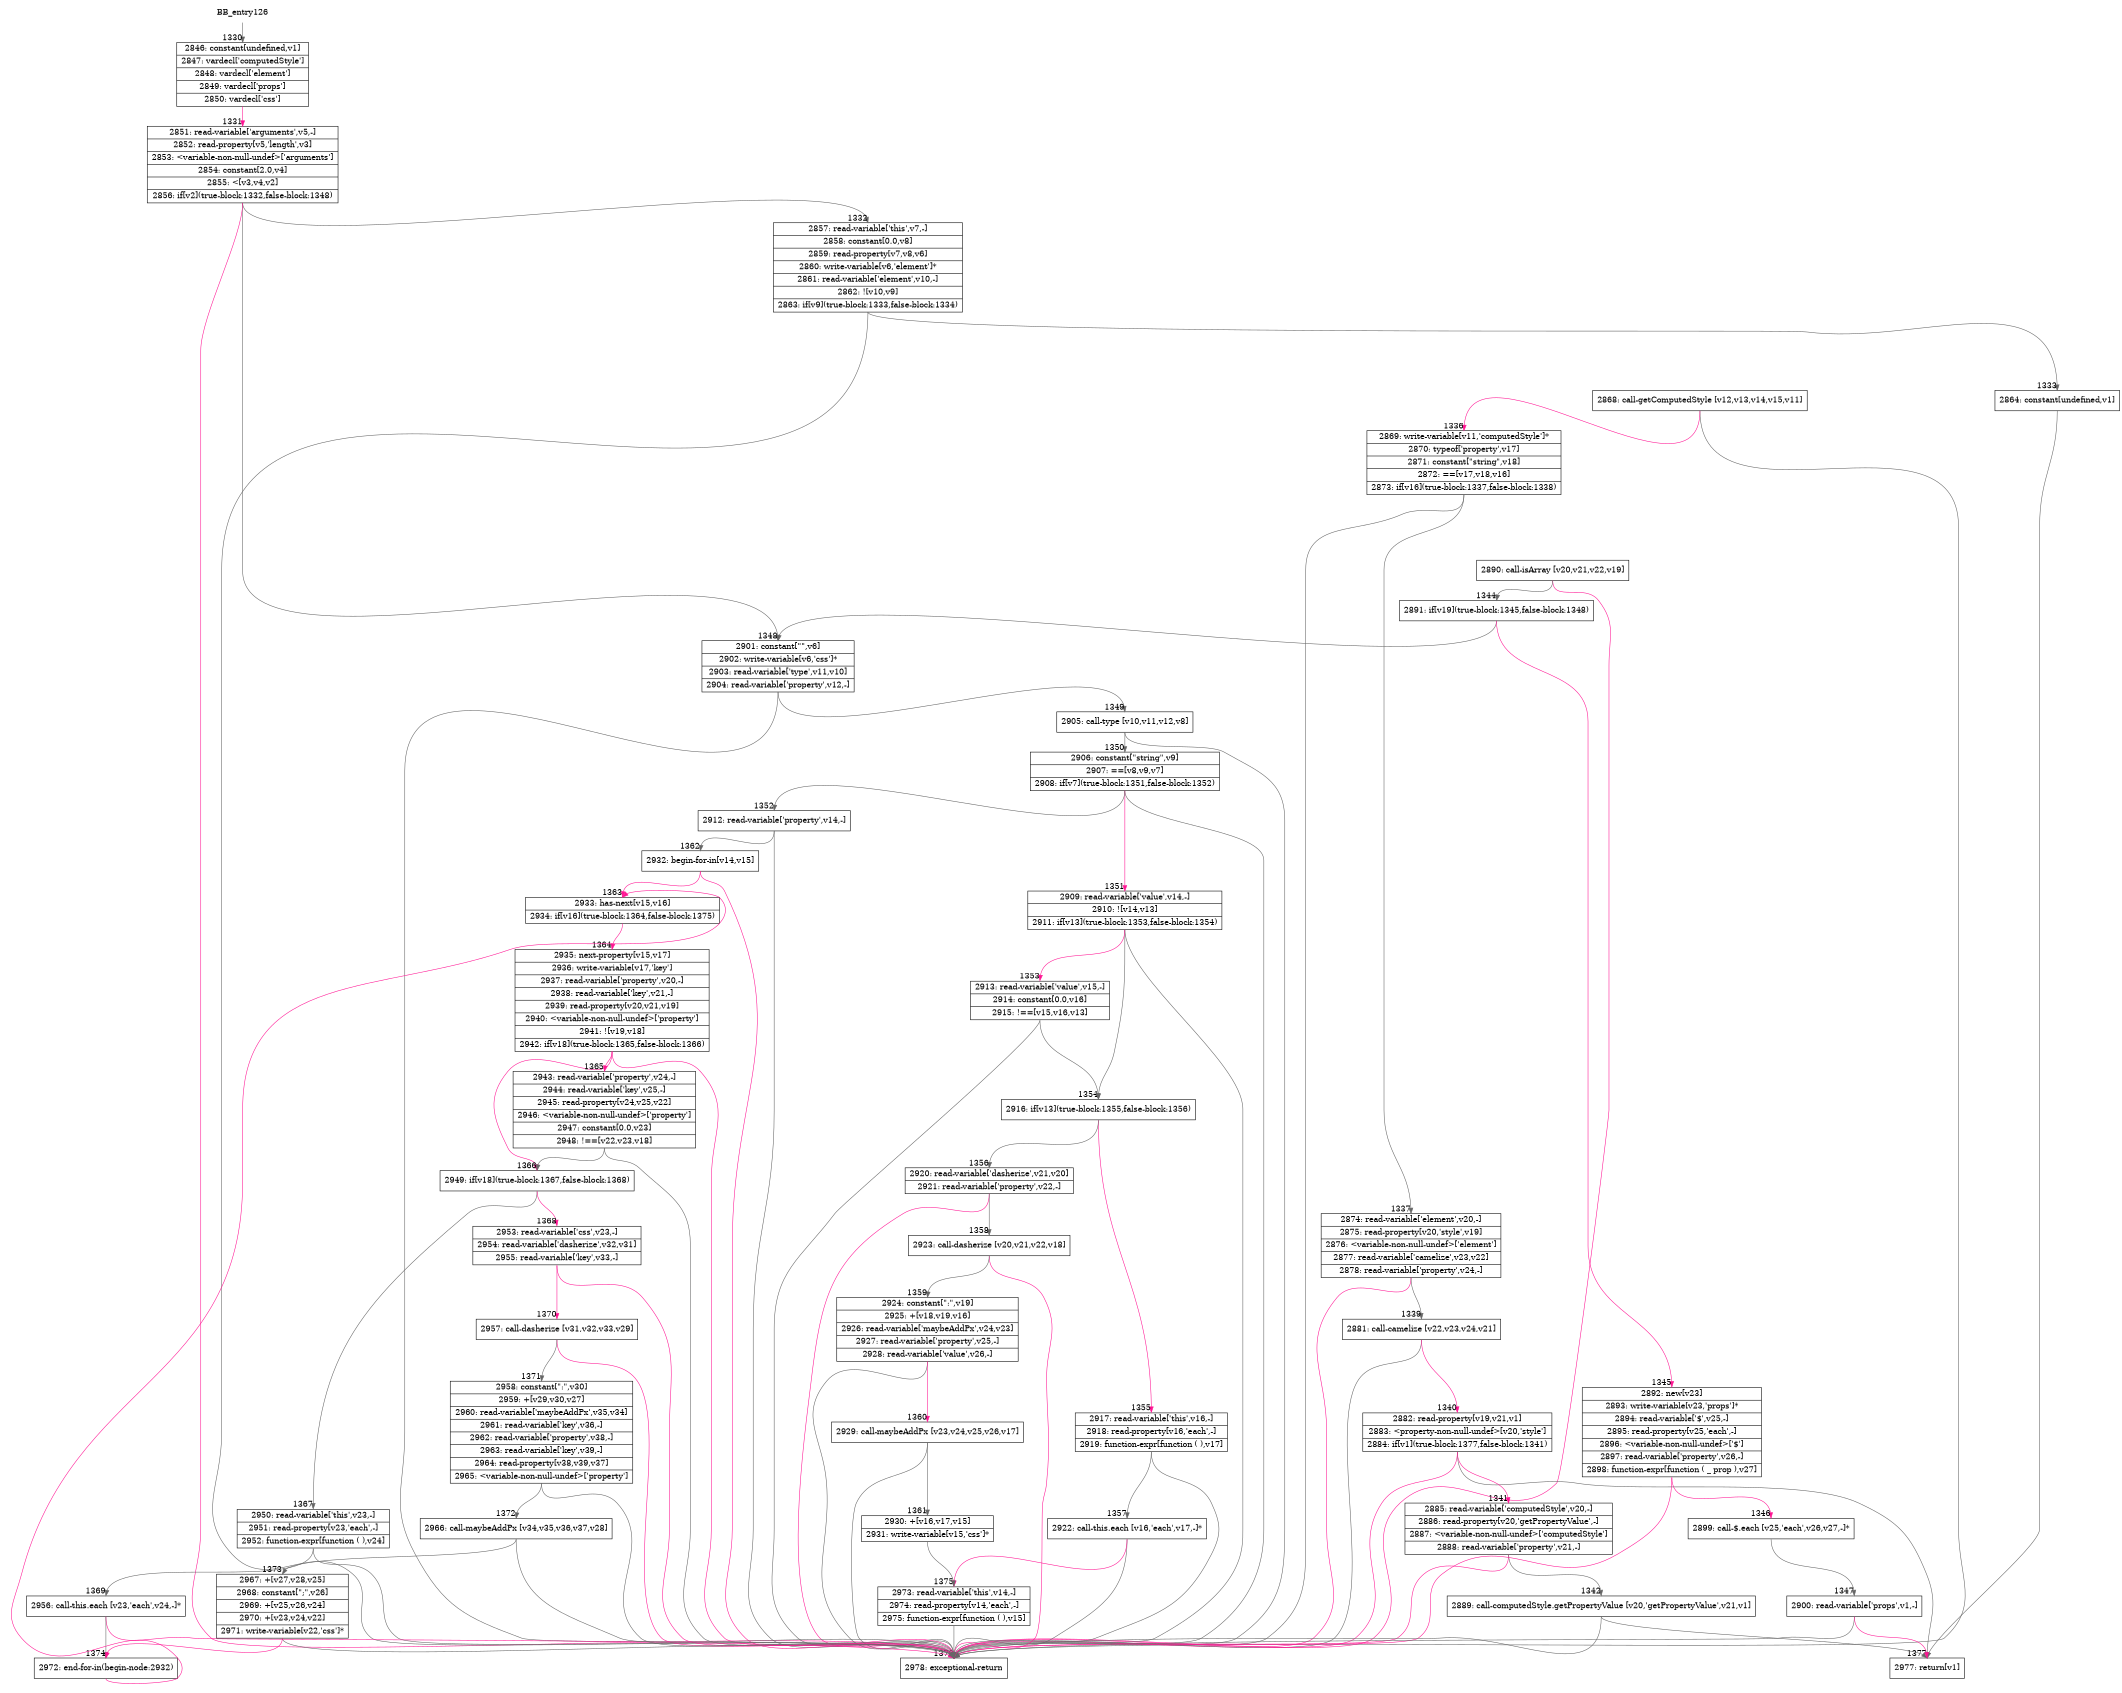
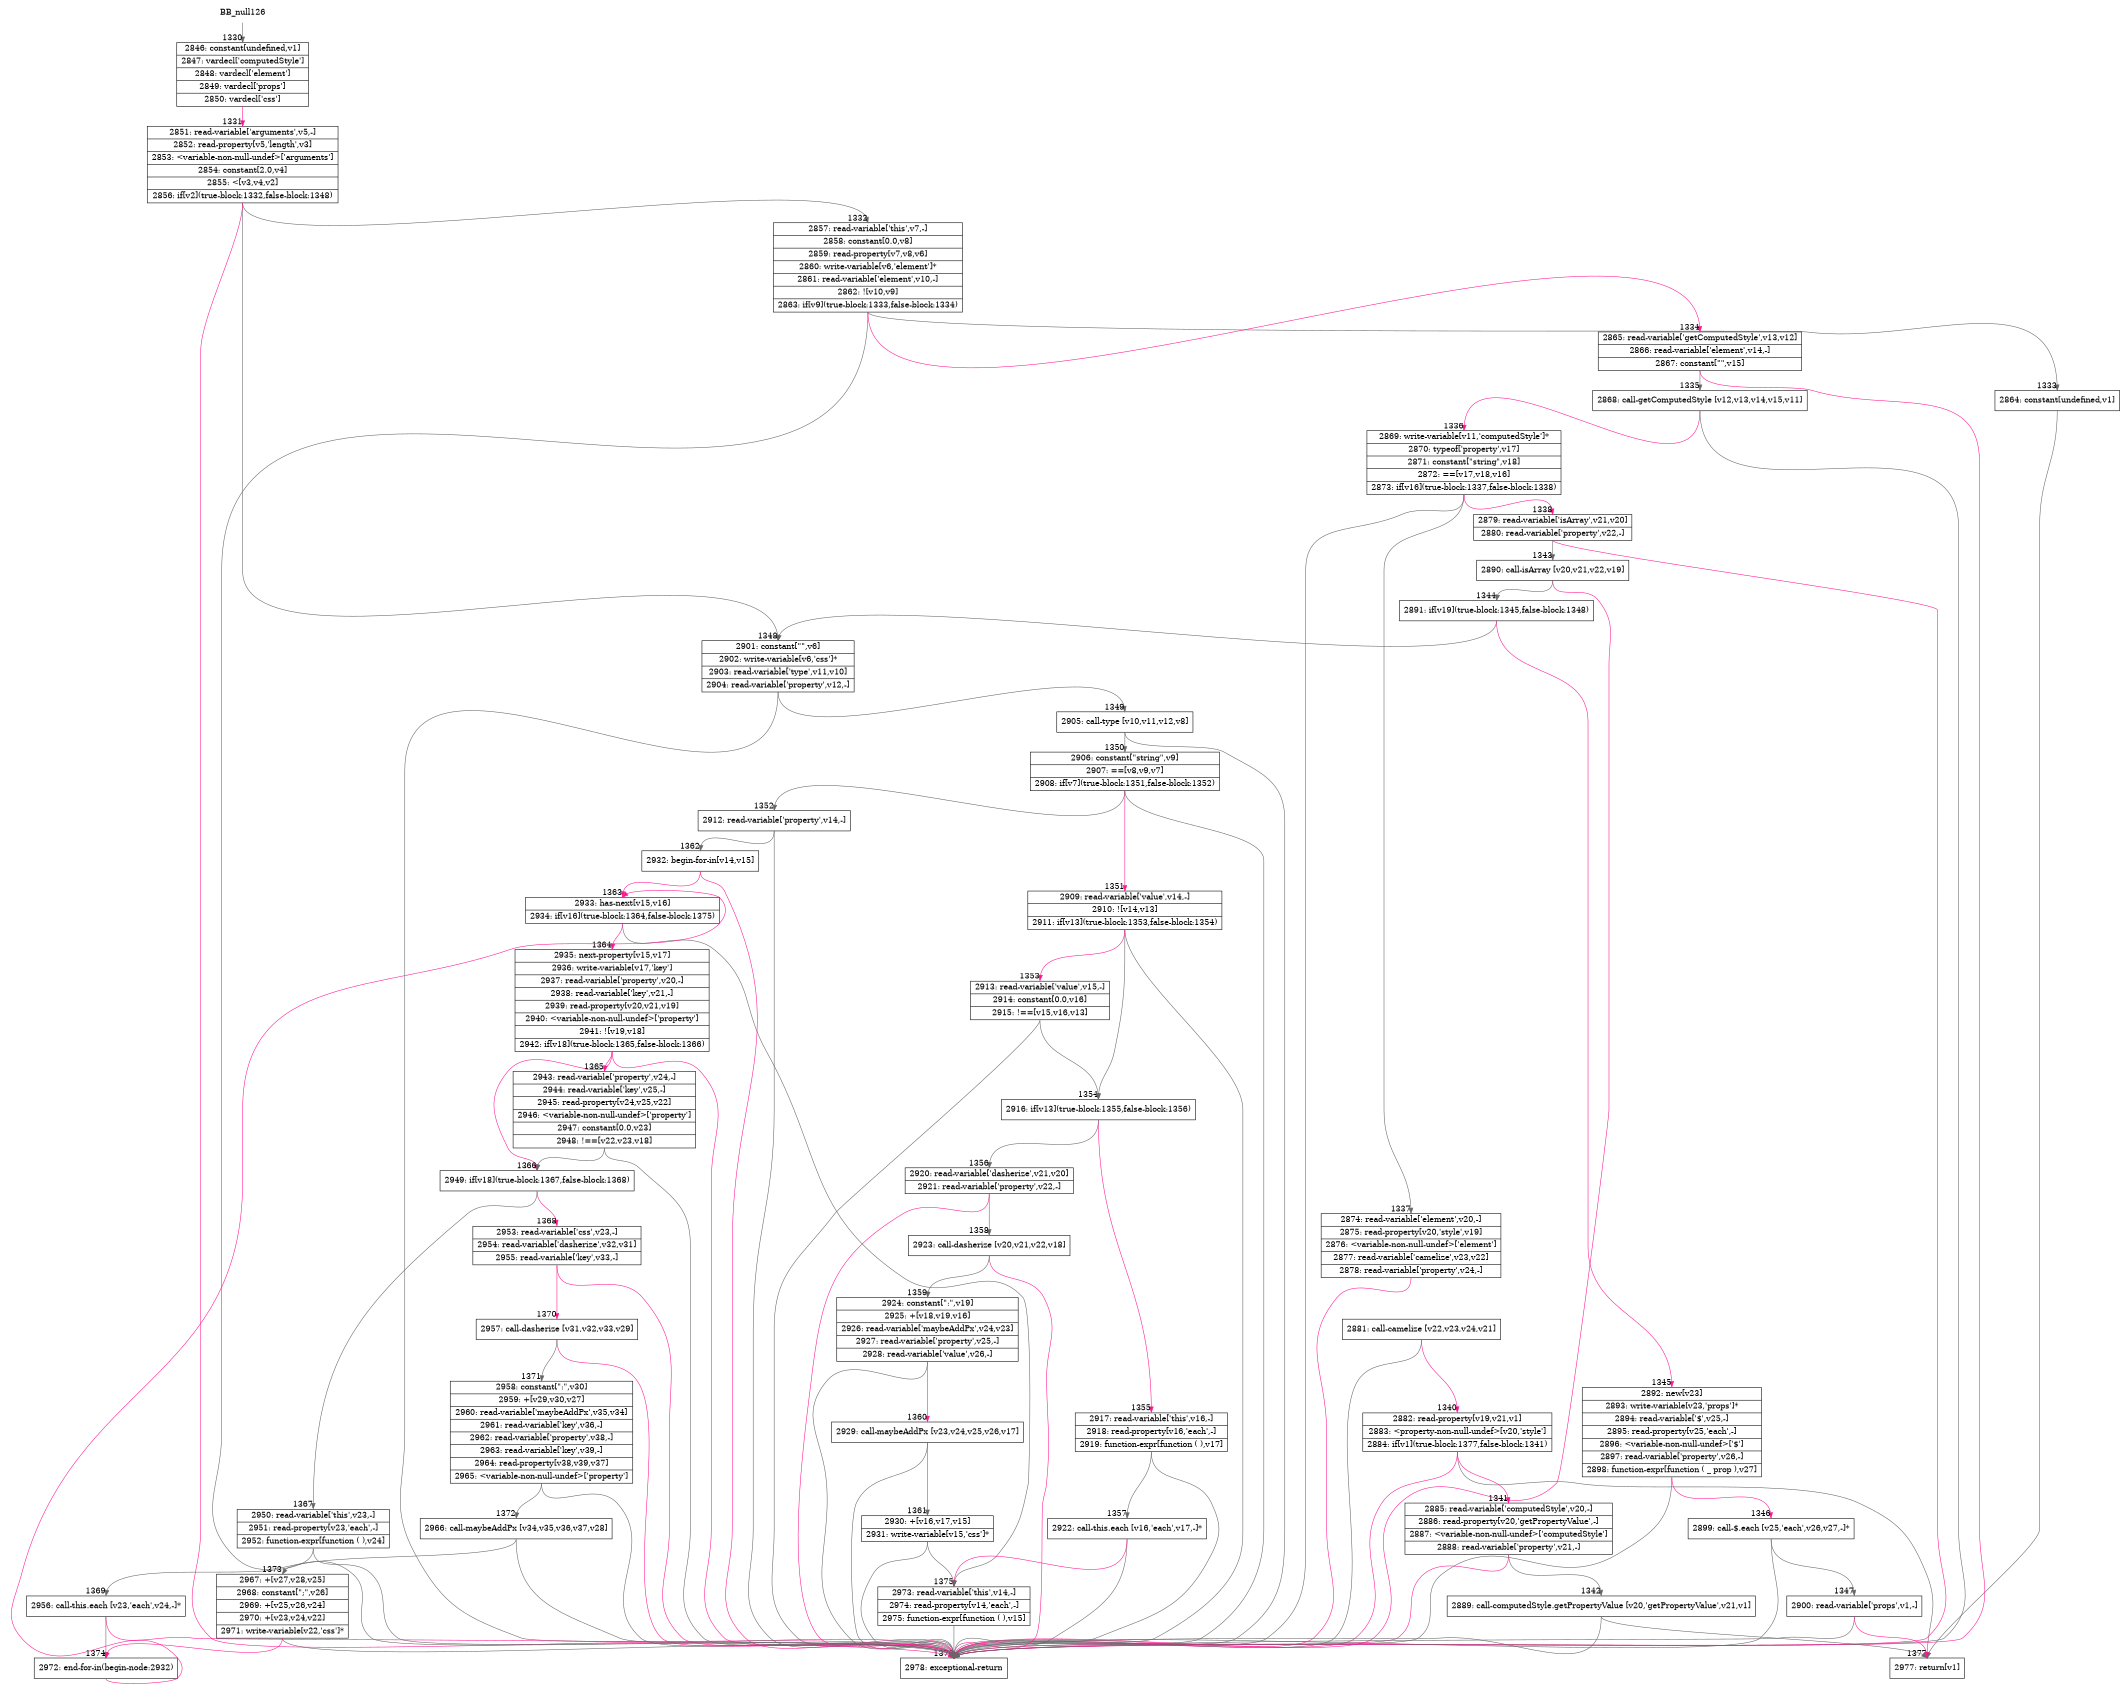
(243, 13) -> (243, 13)
none -> (1700, 351)
none -> (1553, 527)
none -> (885, 1263)
(1415, 1296) -> none
none -> (862, 1616)
(1424, 1633) -> (1424, 1633)
none -> (1411, 1644)
